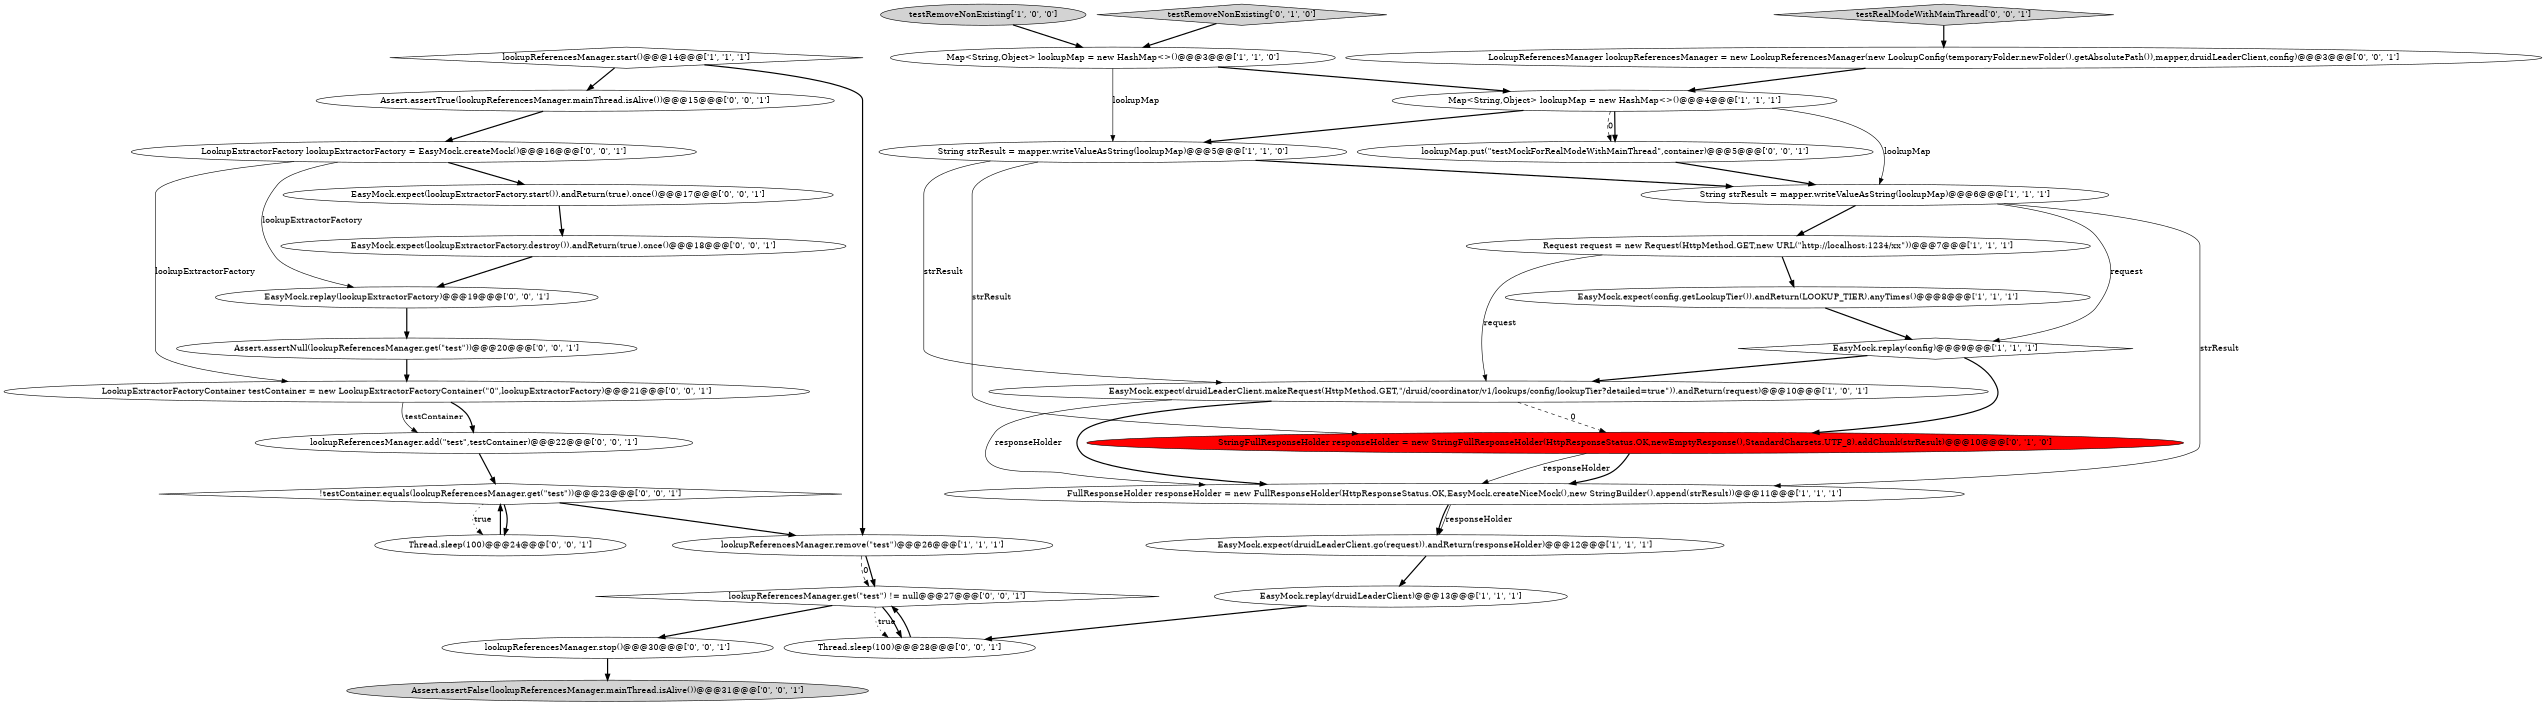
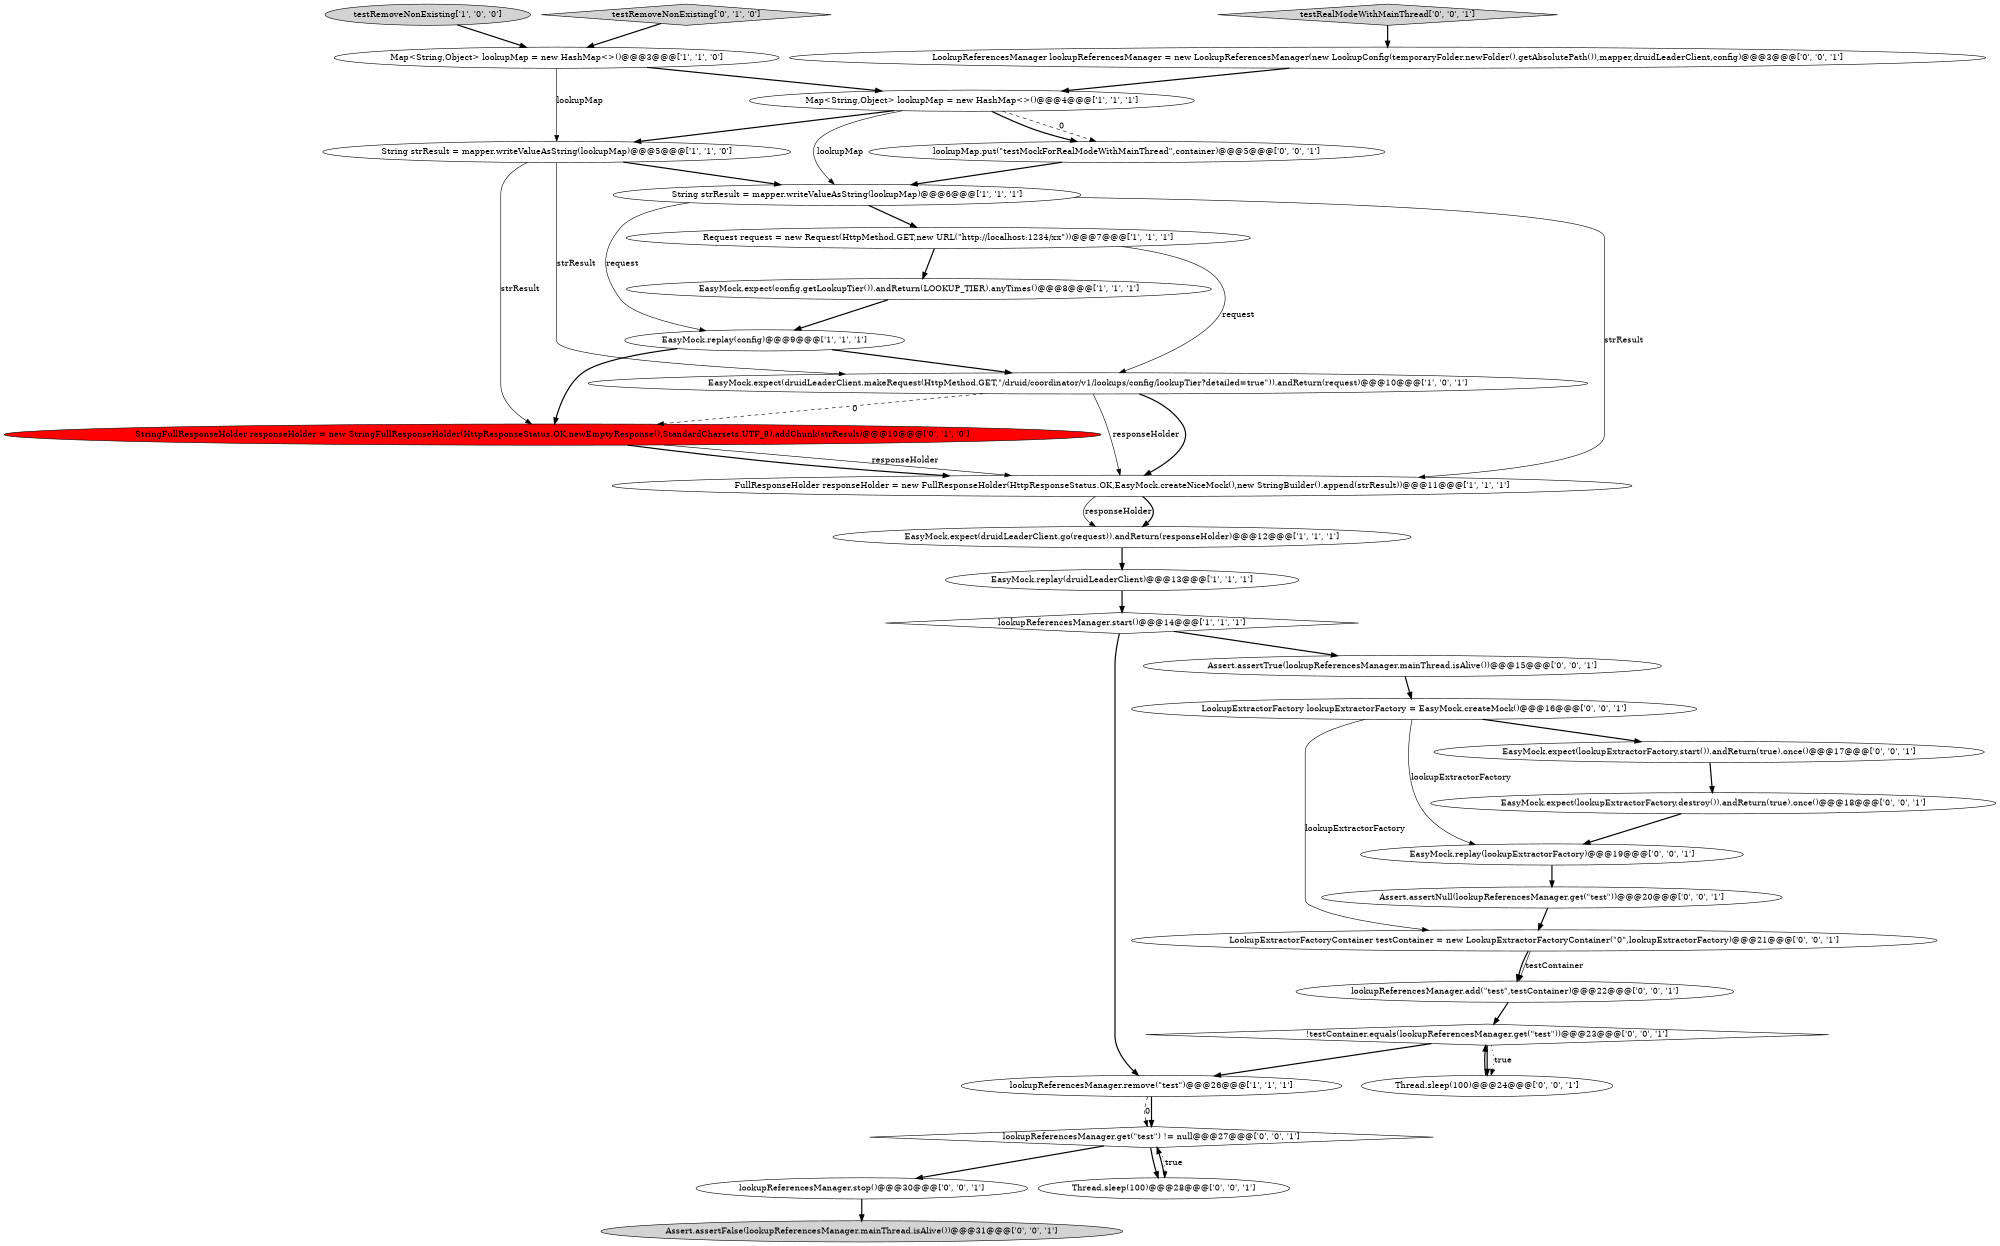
(1936, 349) -> (765, 340)
(1149, 622) -> (1122, 599)
